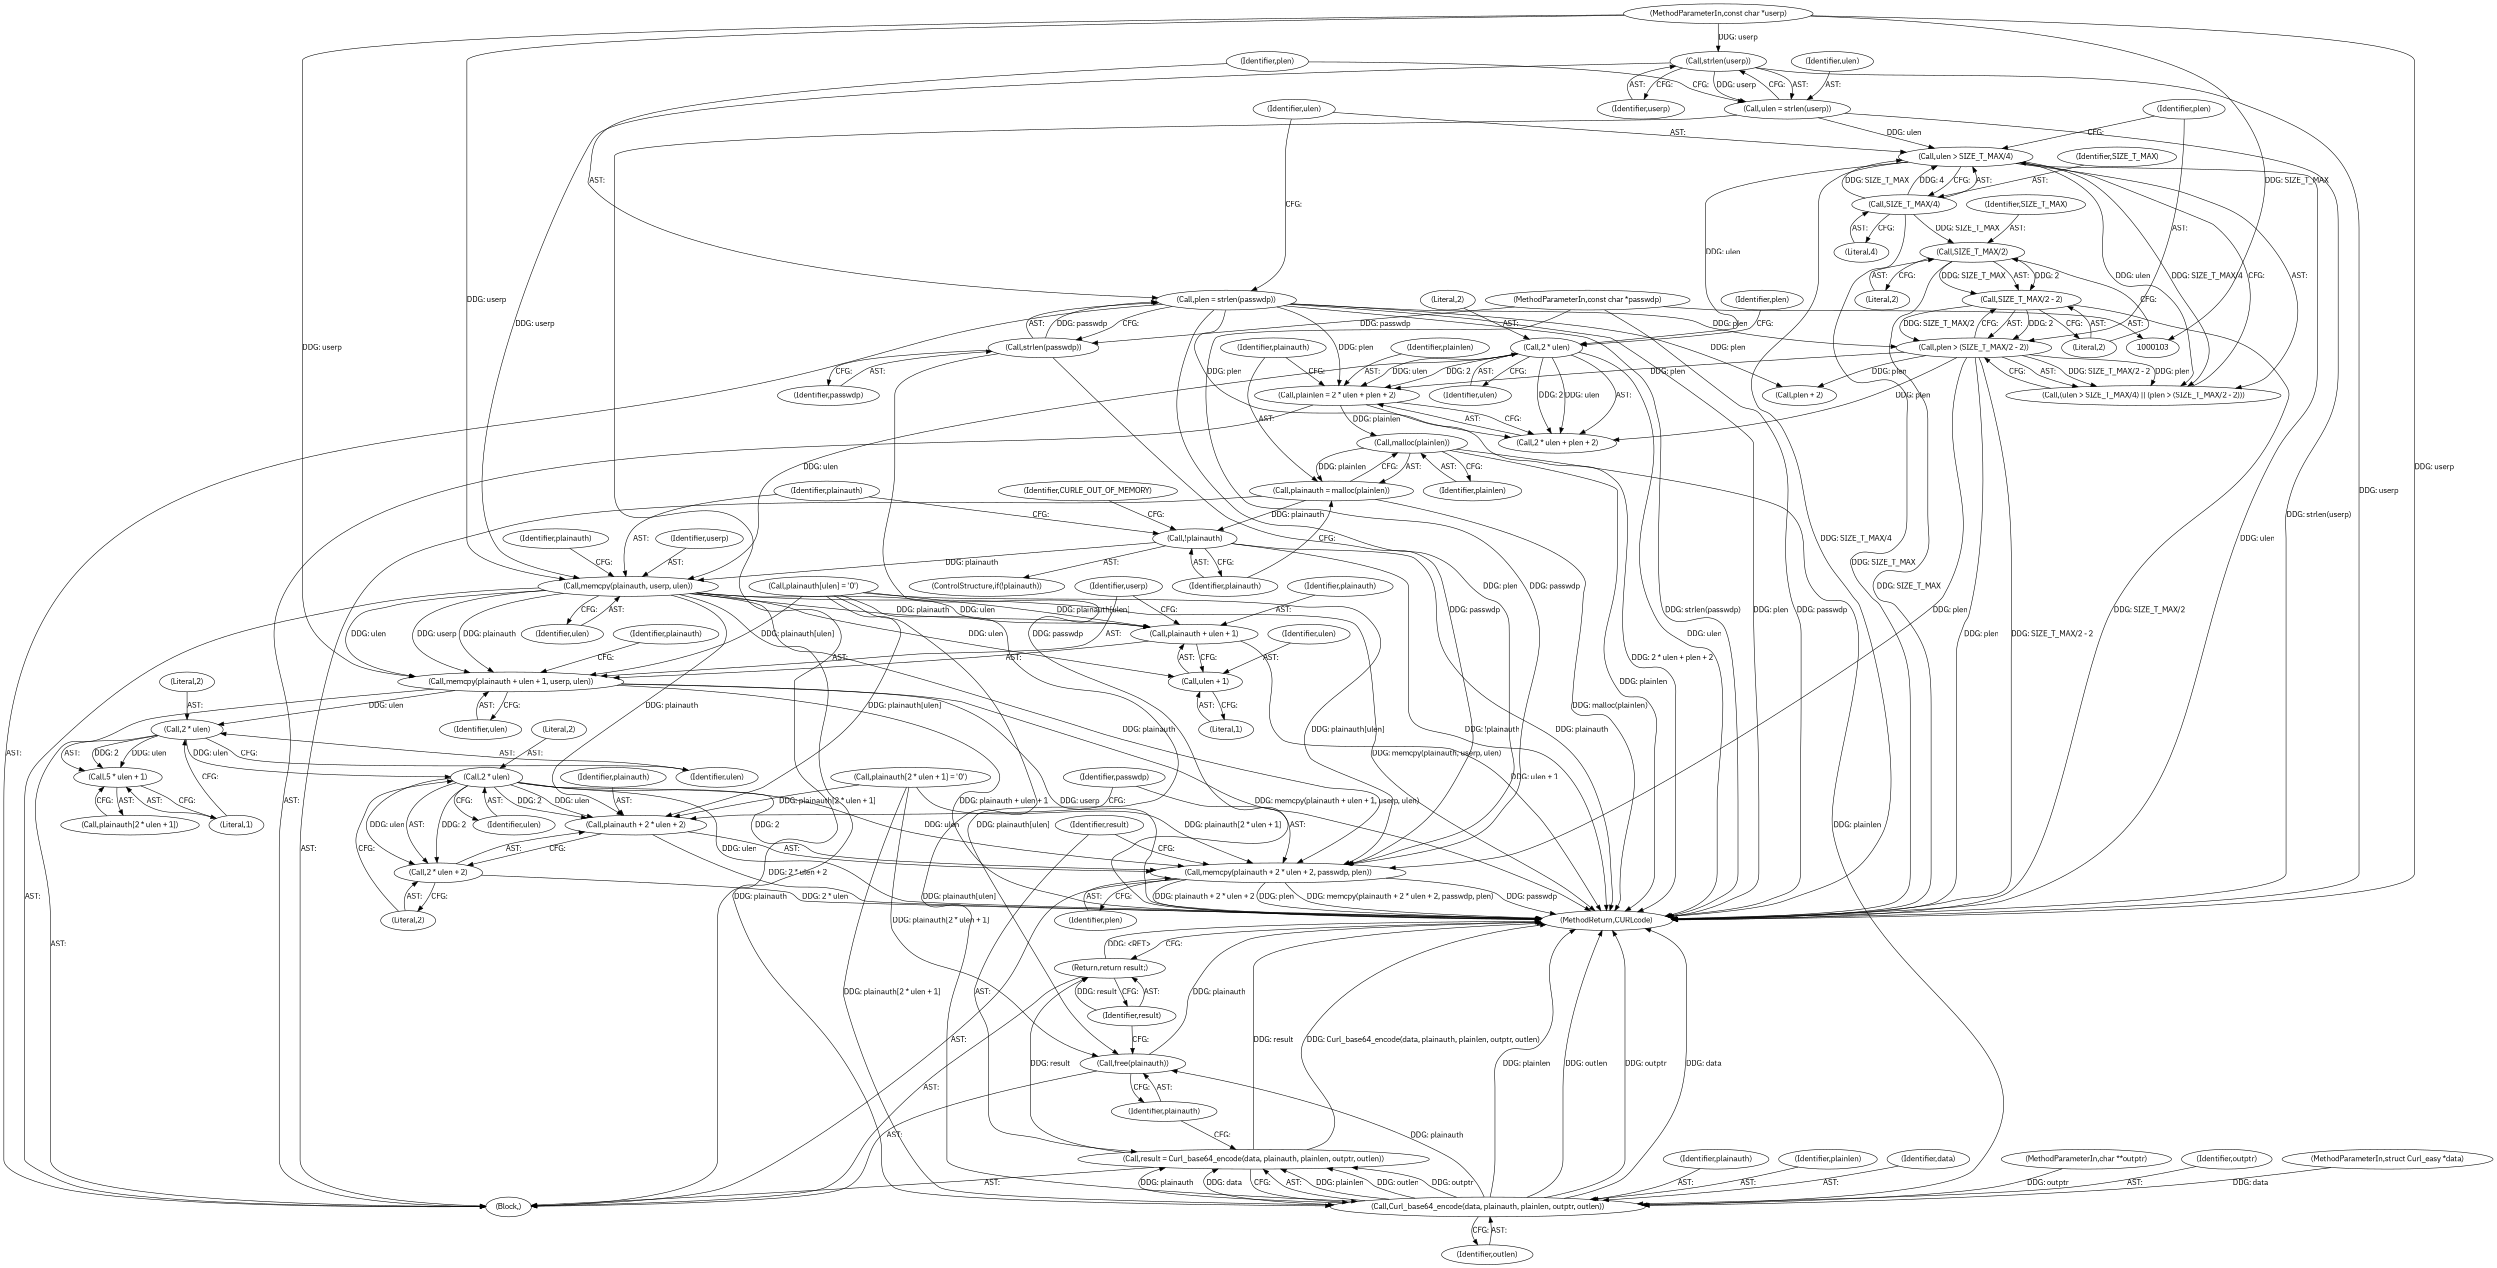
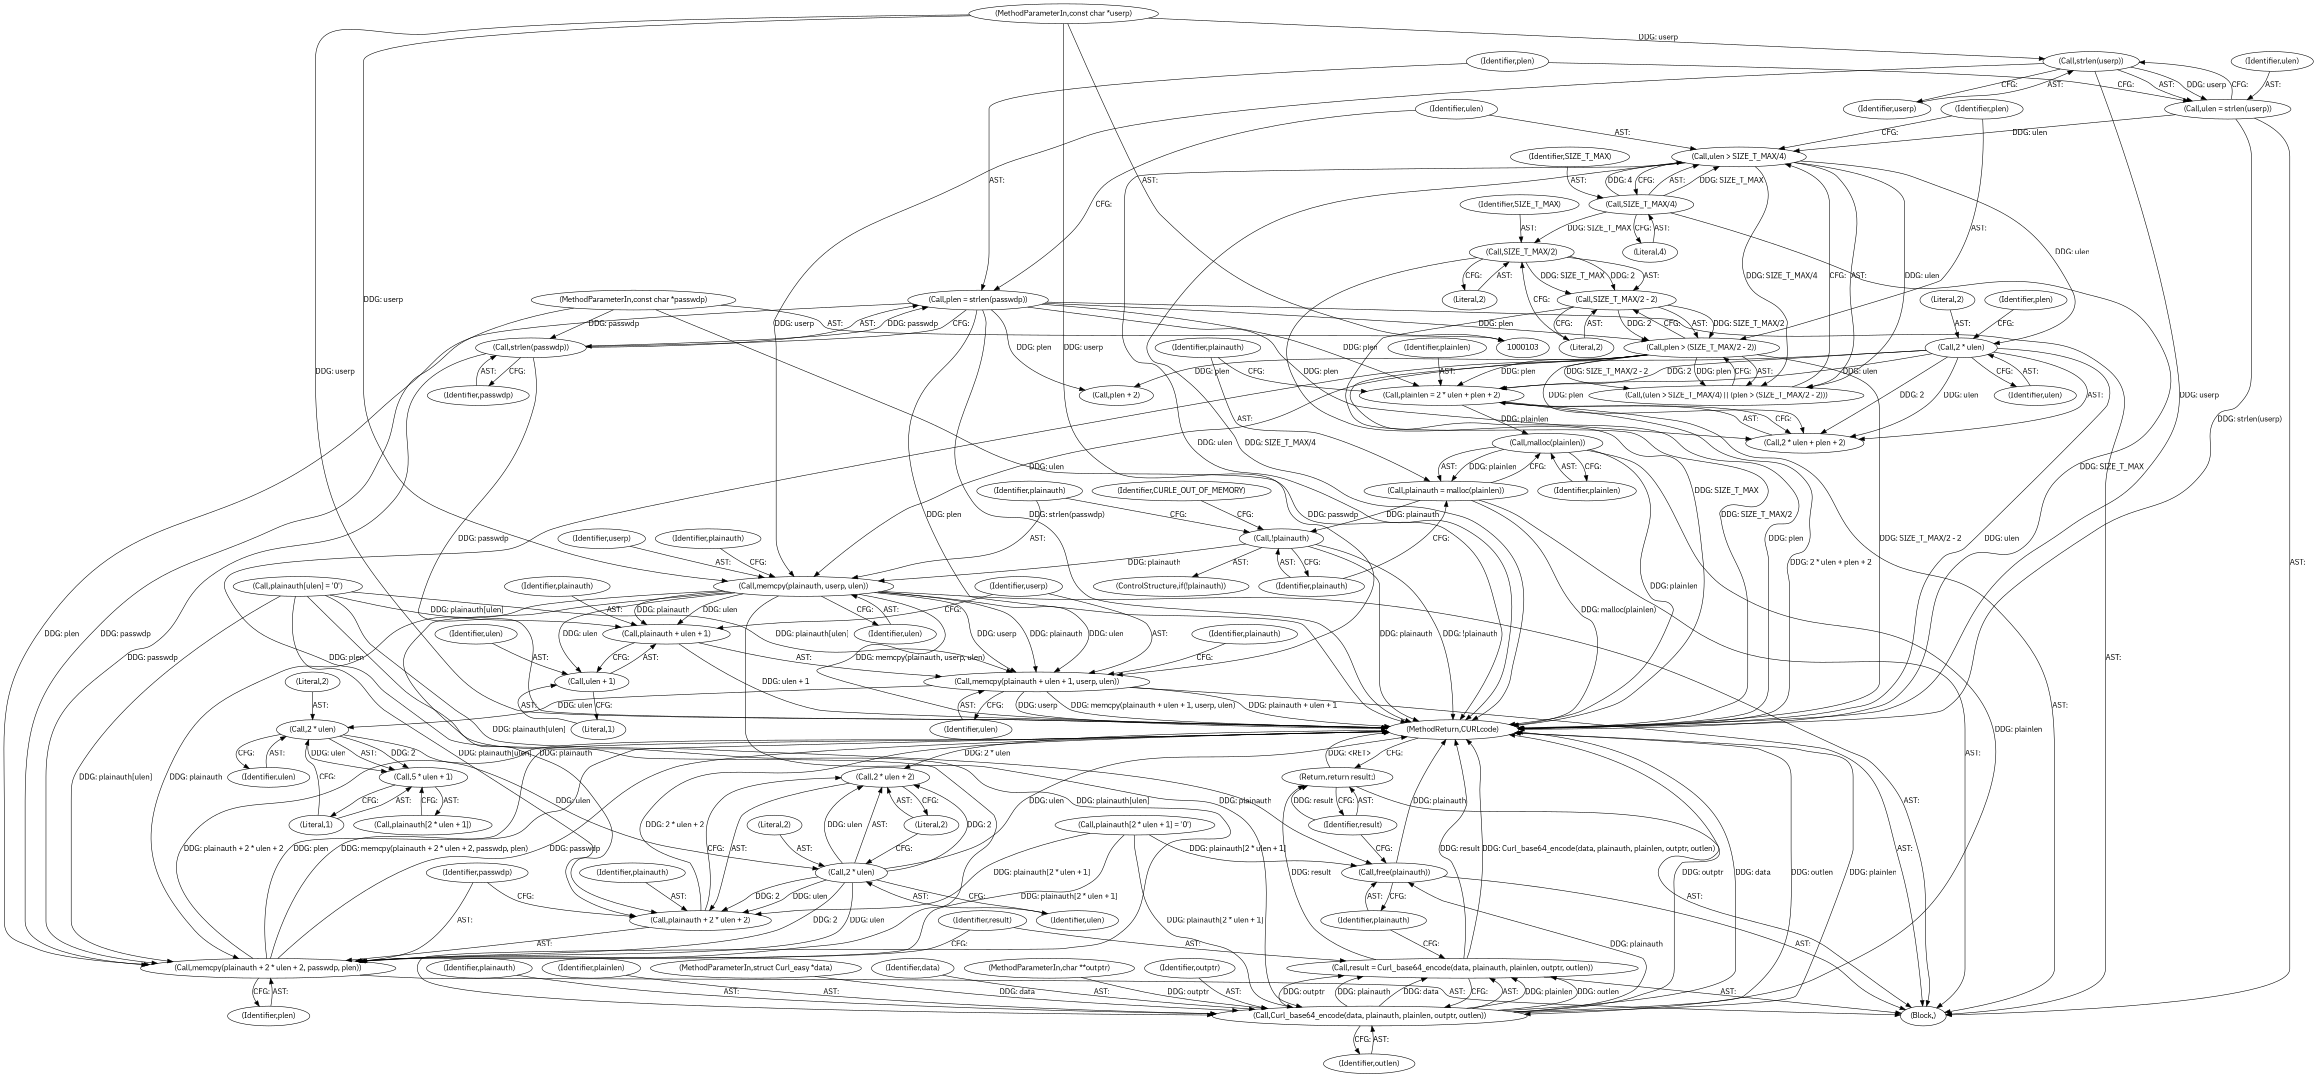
(2297, 181) -> (1151, 181)
(848, 903) -> (1147, 735)
